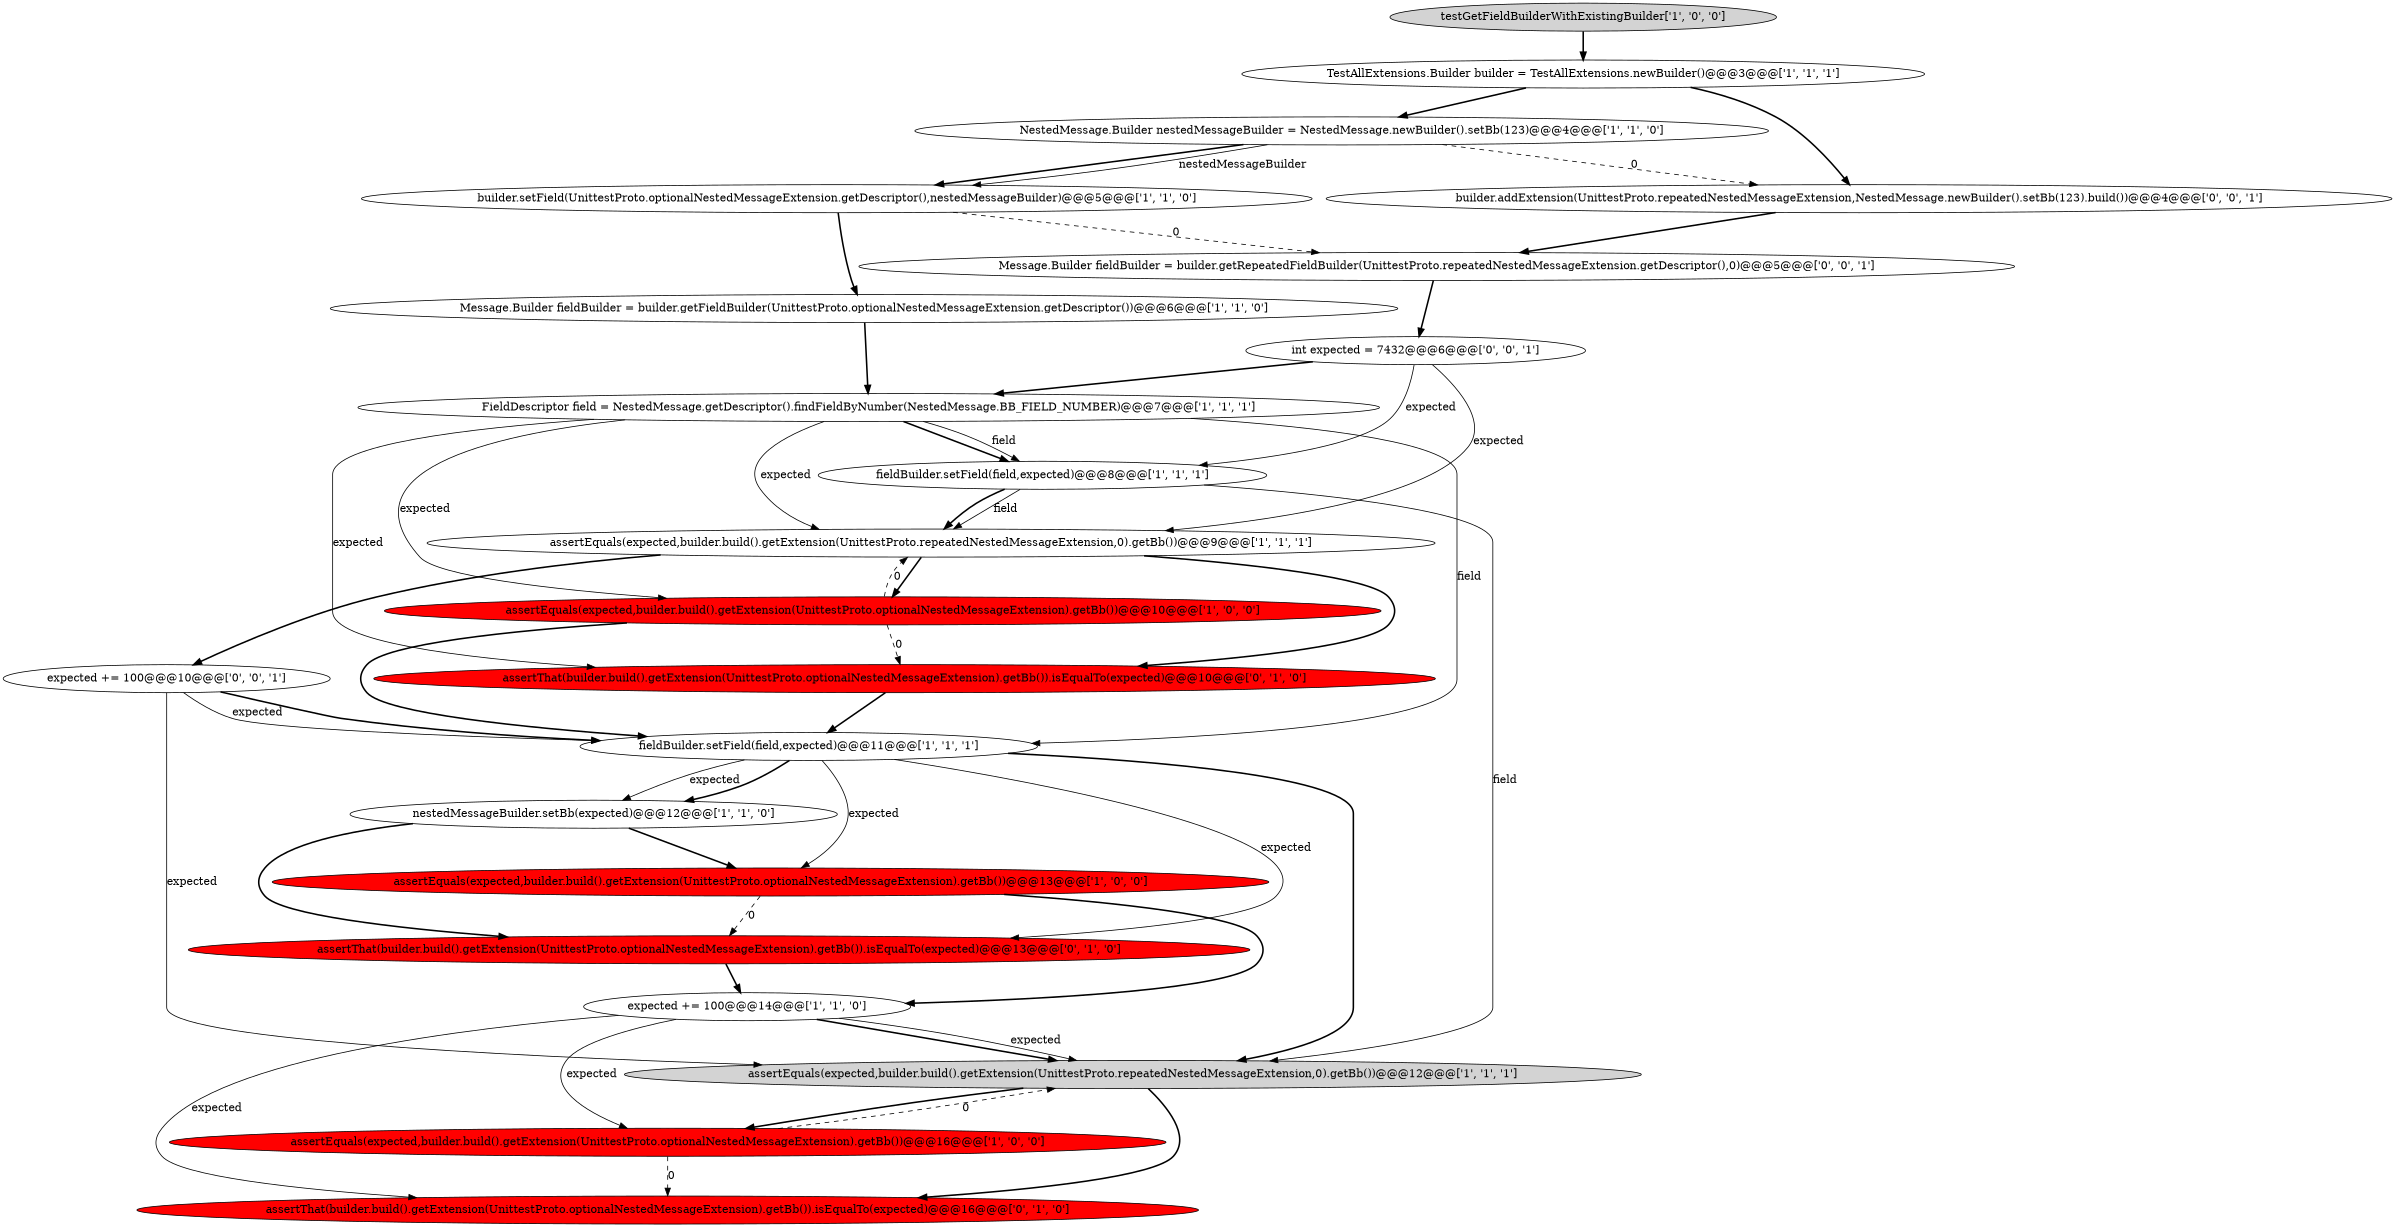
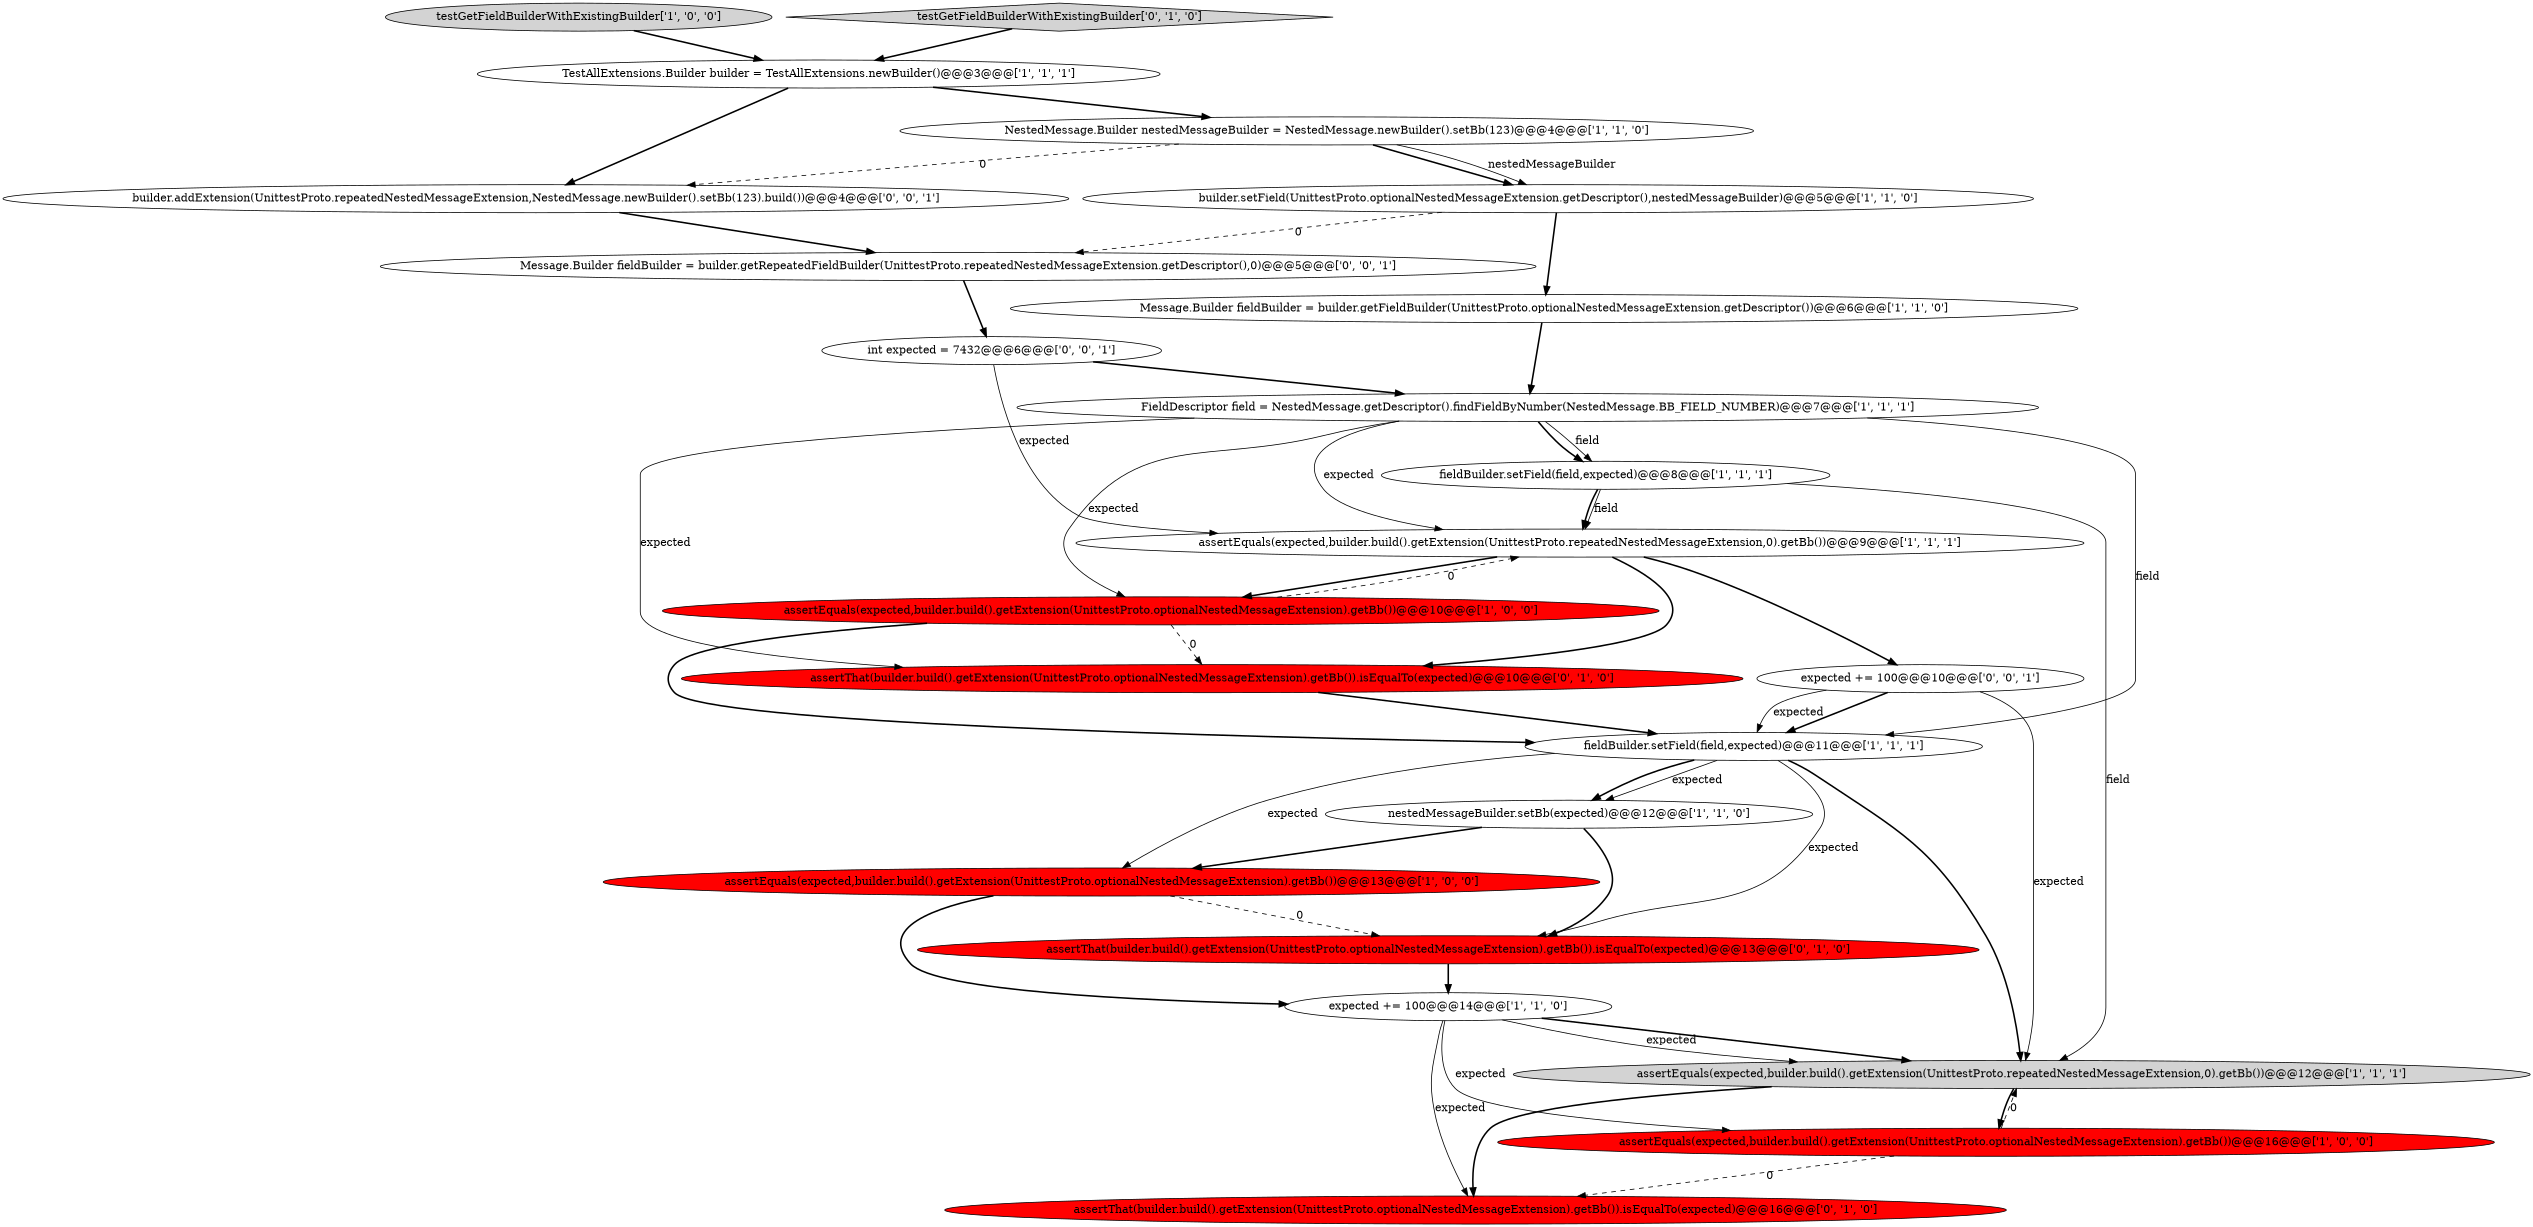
none -> (1059, 17)
(1331, 445) -> none
